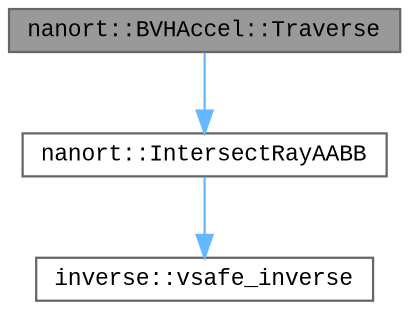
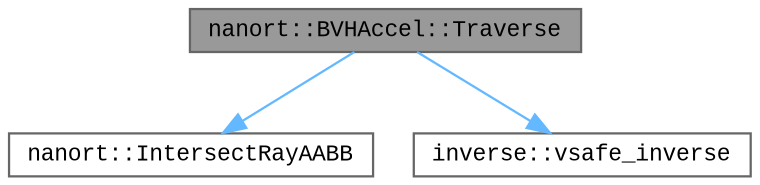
(205, 206) -> (474, 87)
